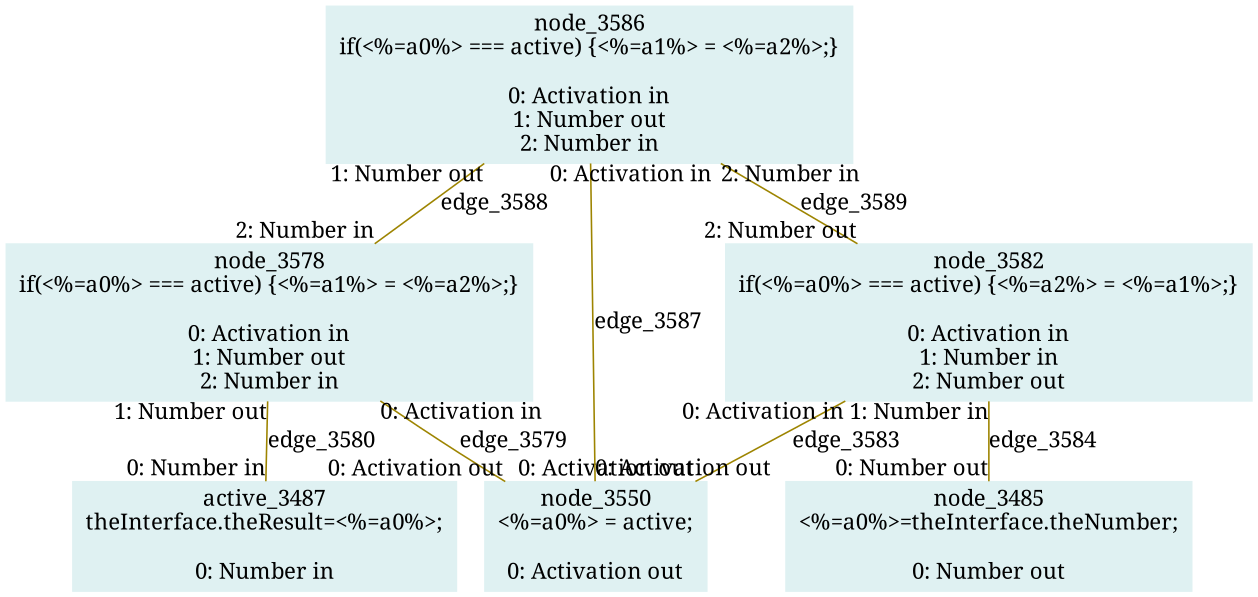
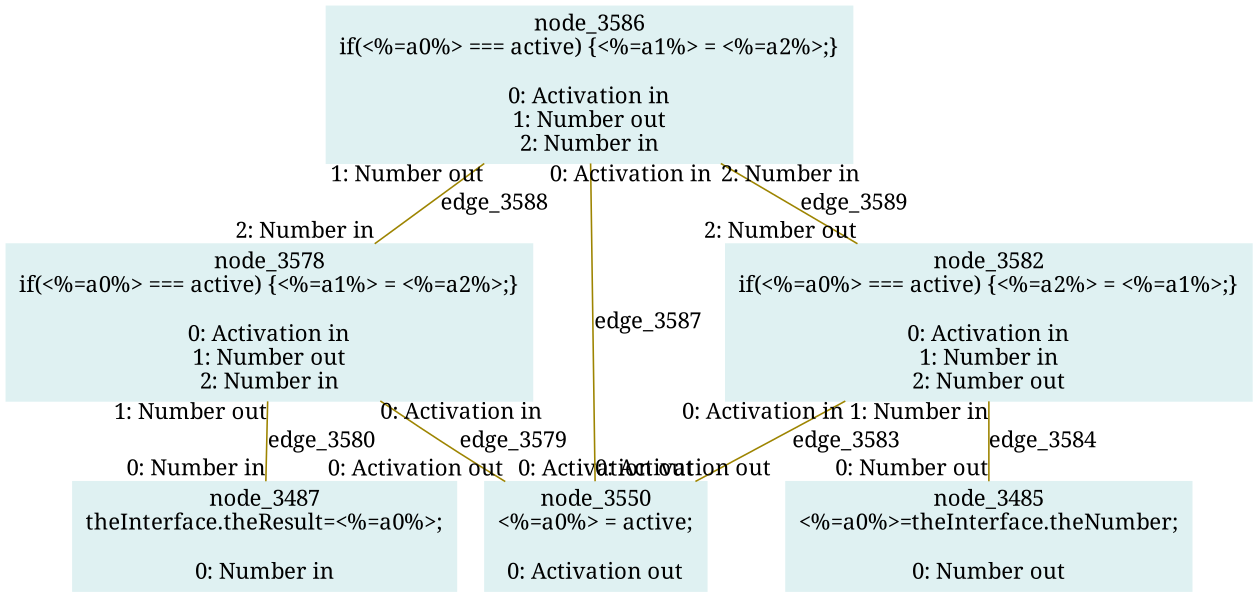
(265, 536) -> (265, 536)
